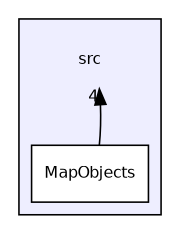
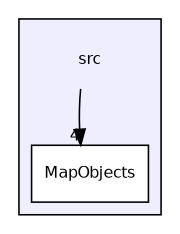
(101, 125) -> (79, 109)
